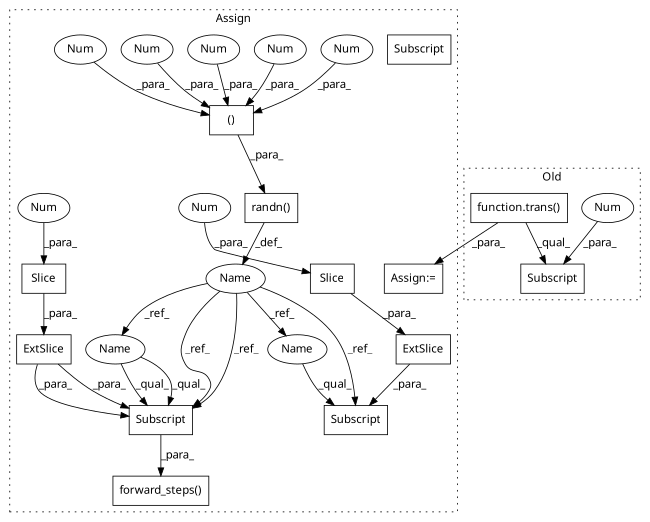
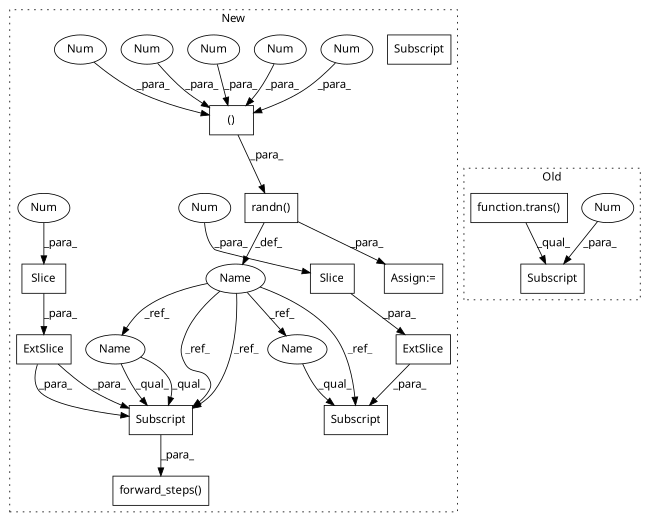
(234, 19) -> (234, 19)
(470, 241) -> (338, 241)
